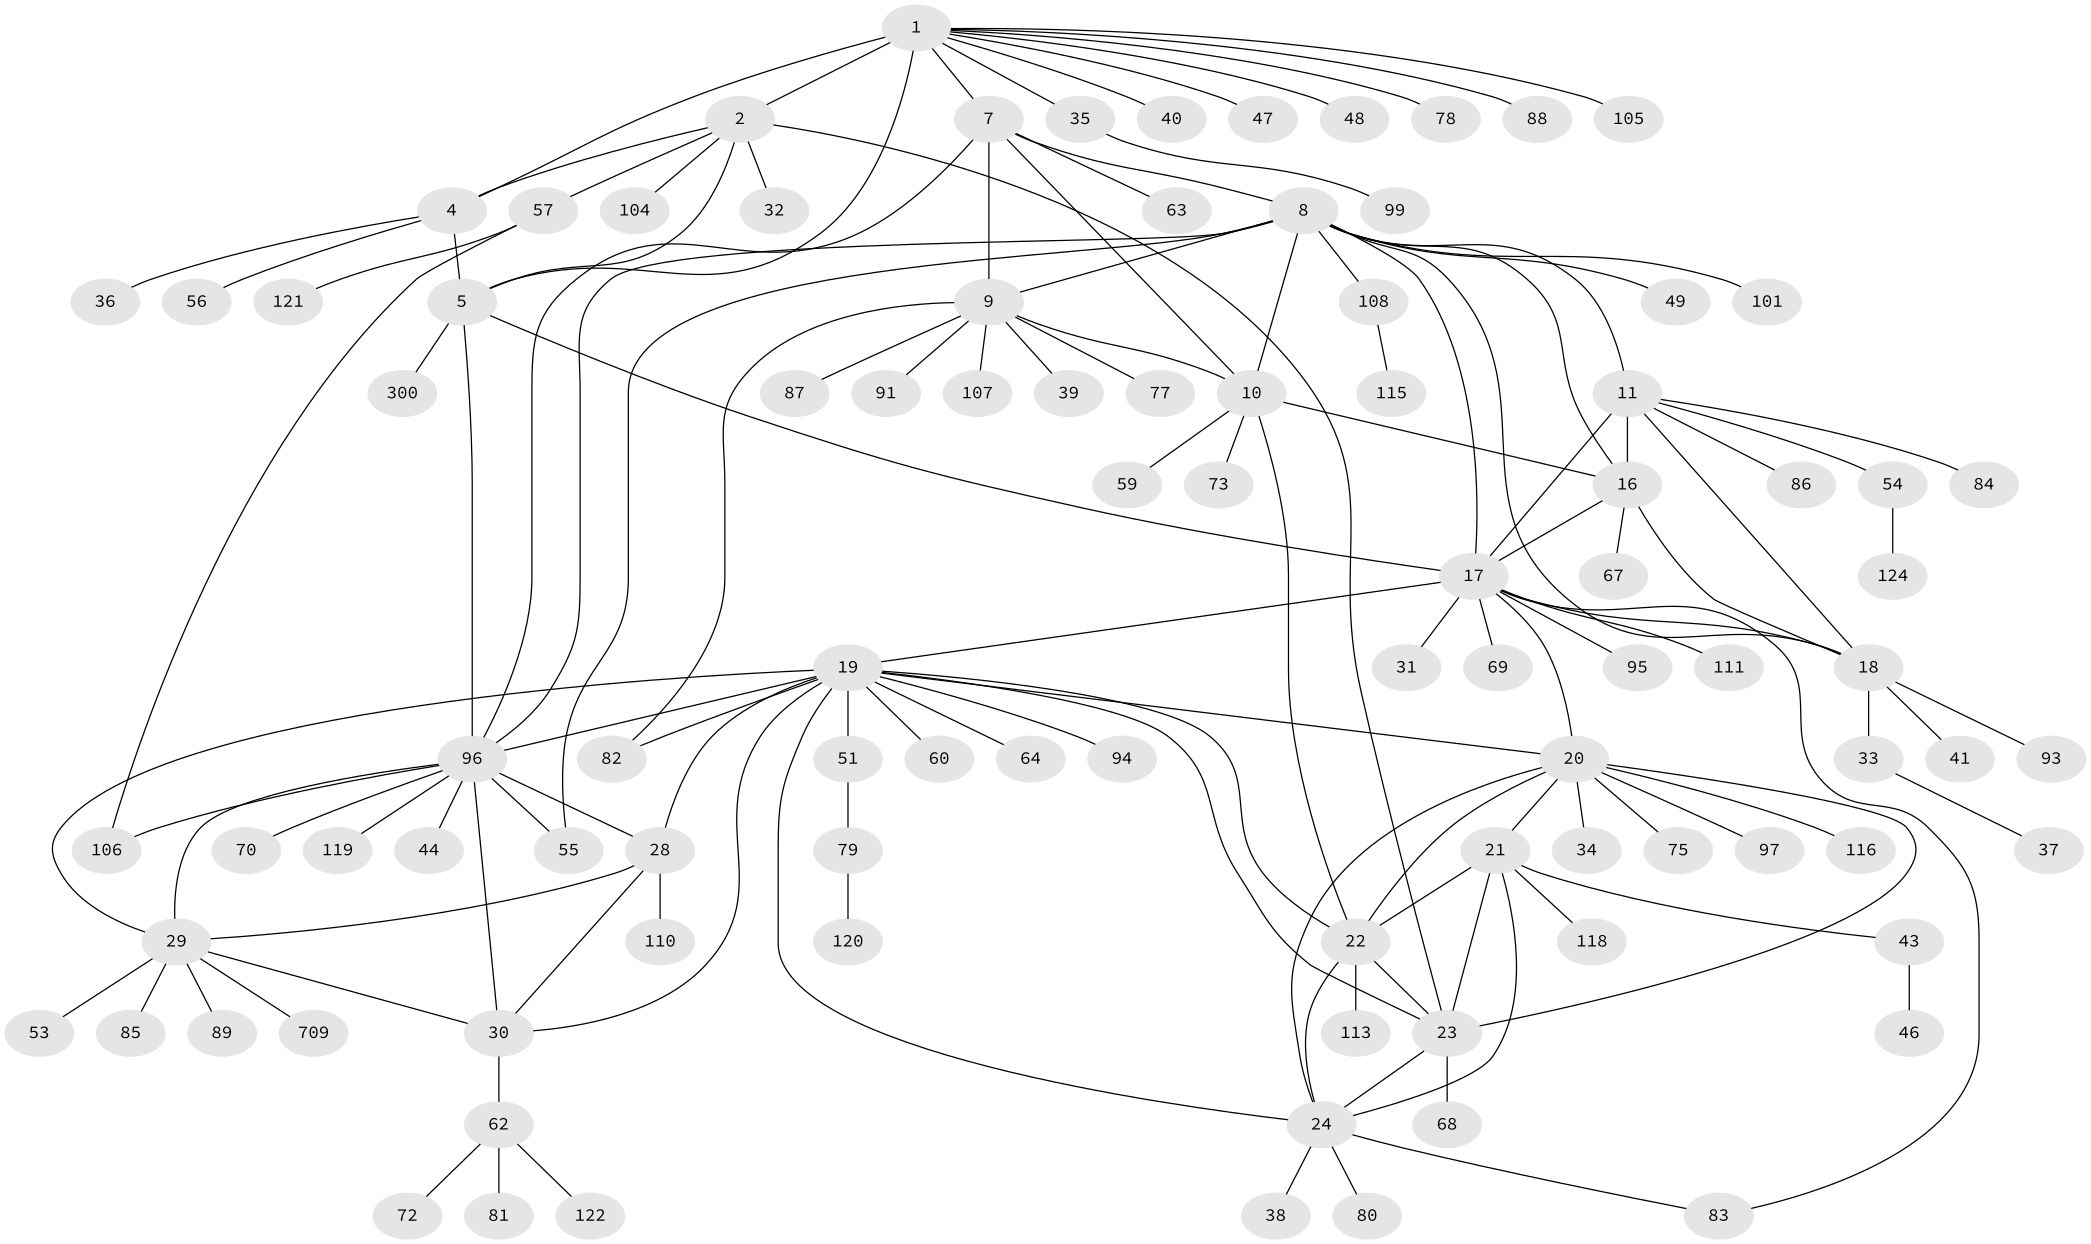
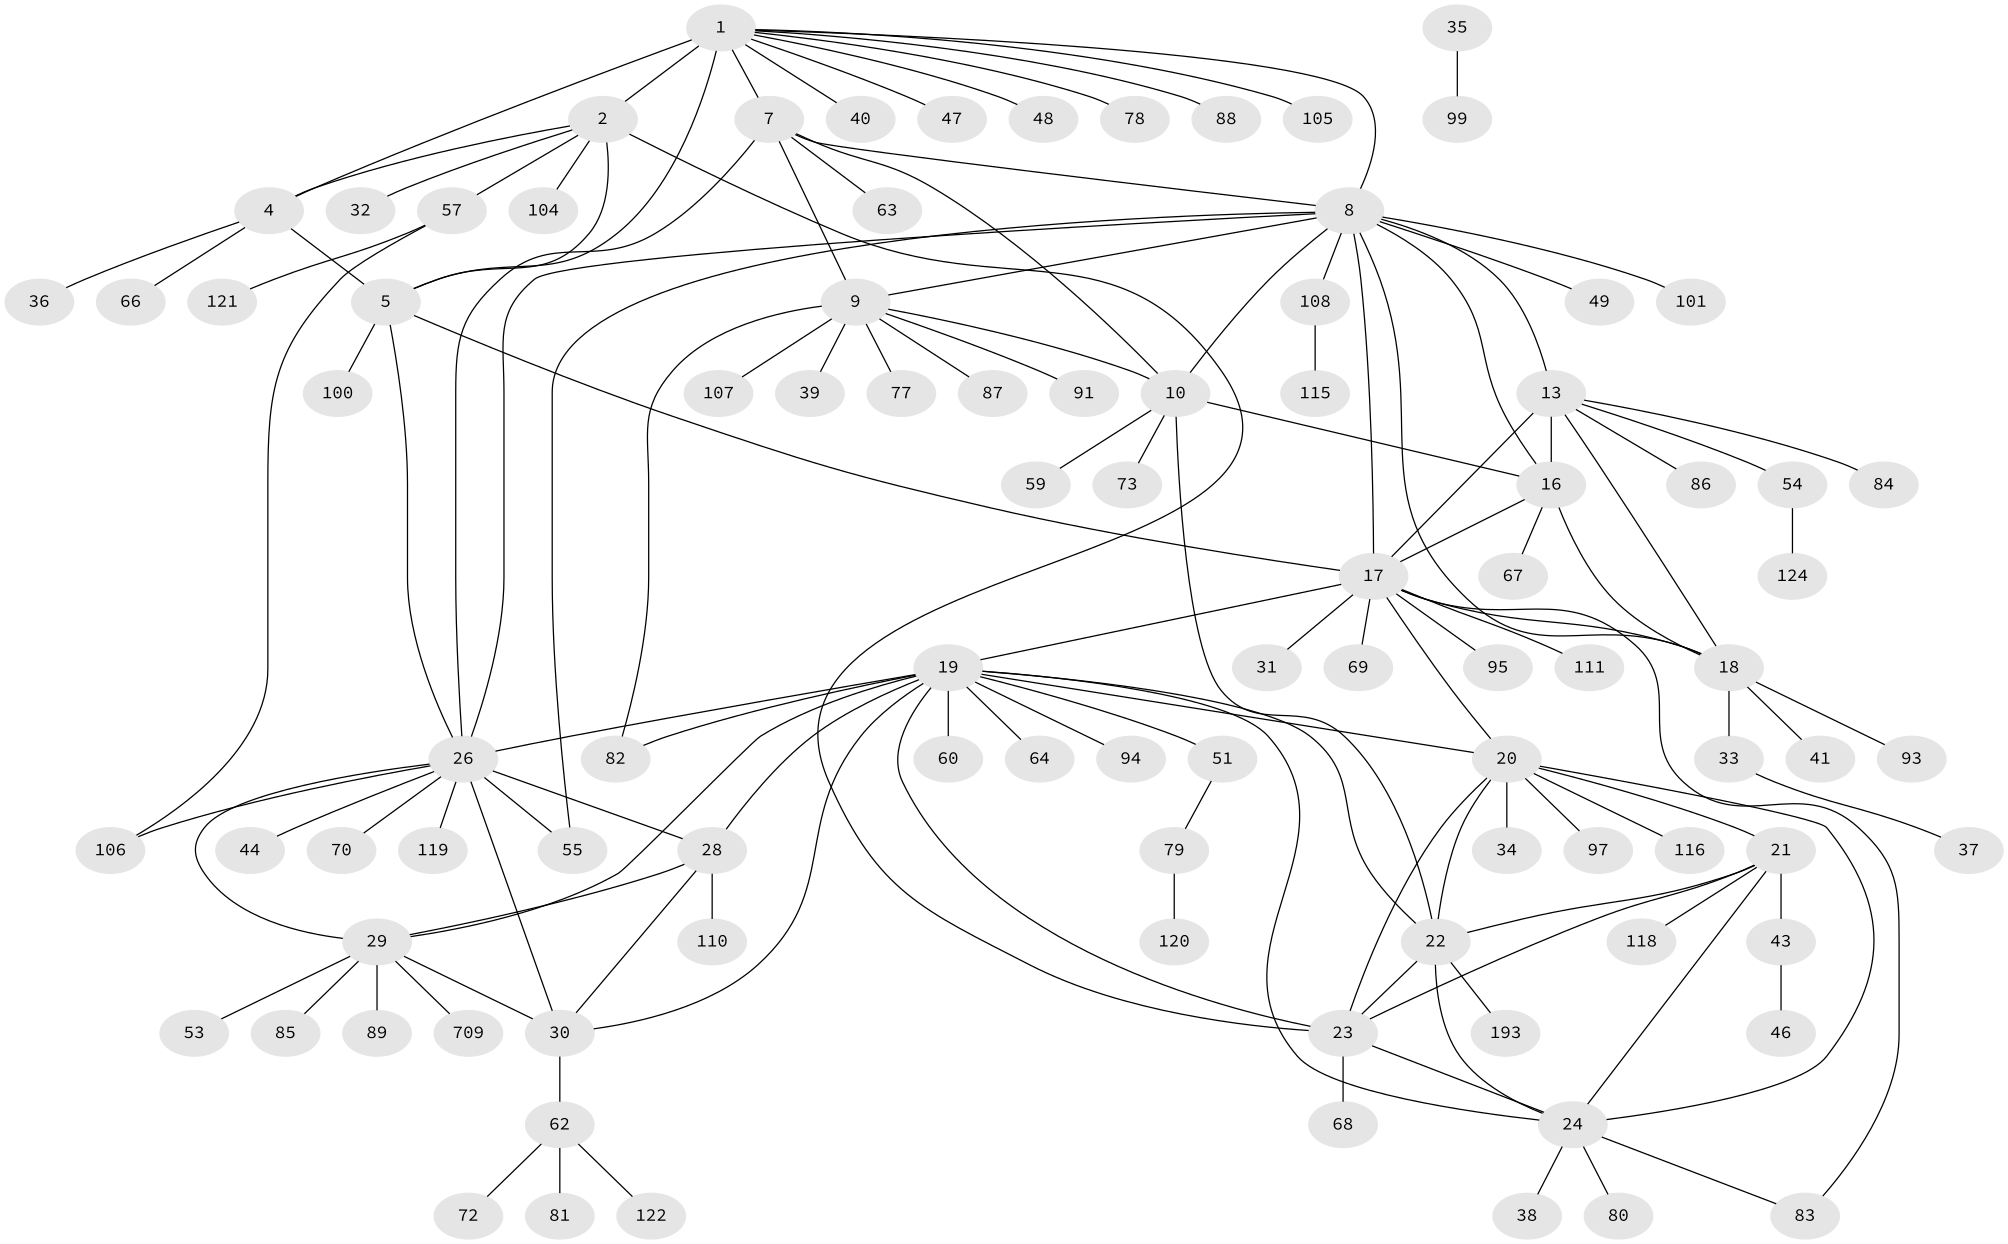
(998, 74) -> (1111, 49)
(197, 302) -> (131, 302)
(402, 394) -> (338, 394)
(1627, 394) -> (1551, 394)
(472, 759) -> (463, 759)
(1678, 851) -> none
(1356, 1033) -> (1506, 1033)
